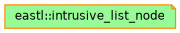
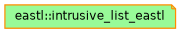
(90, 17) -> (90, 17)
